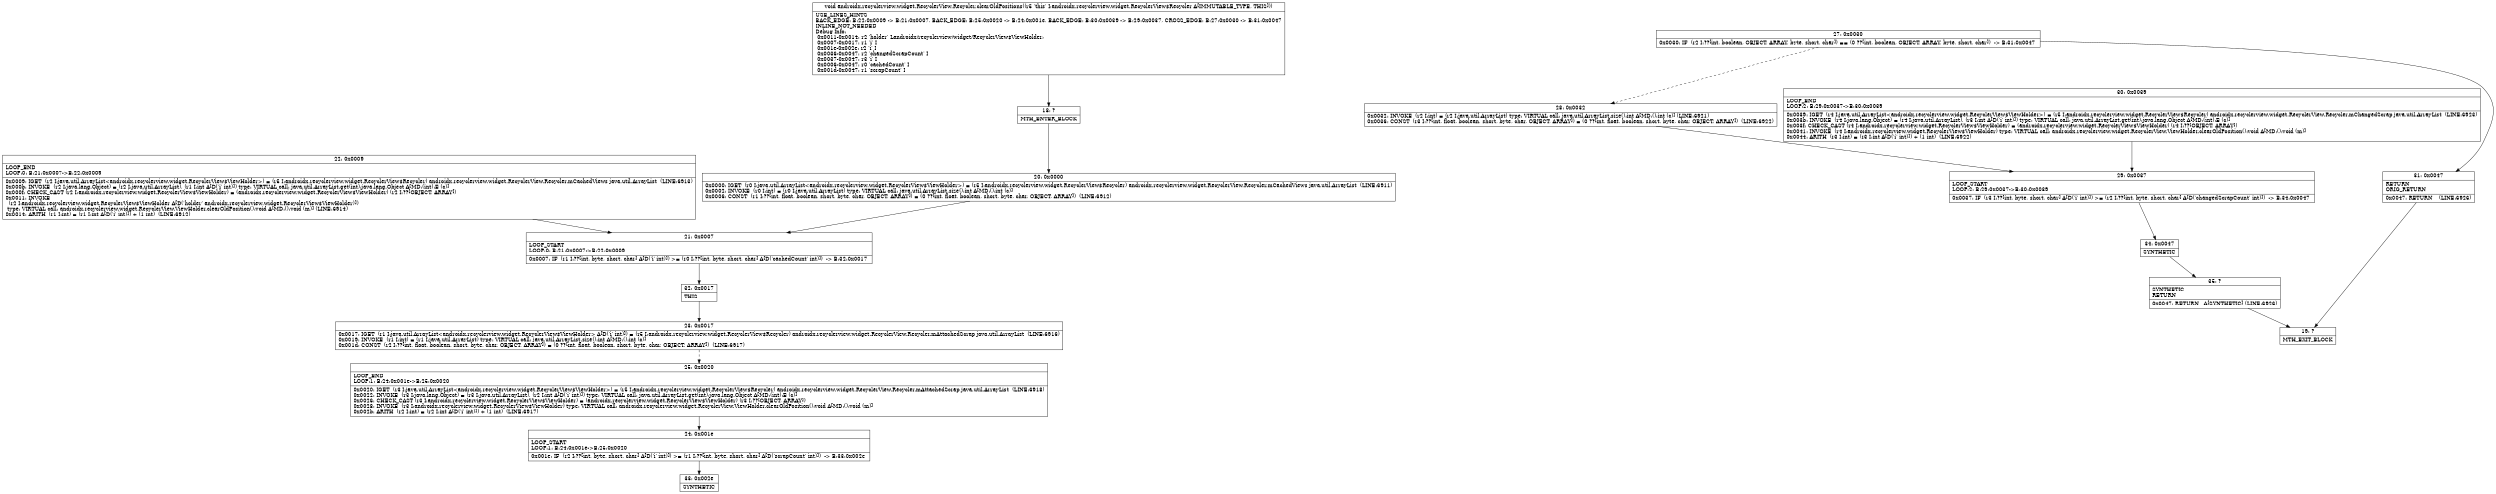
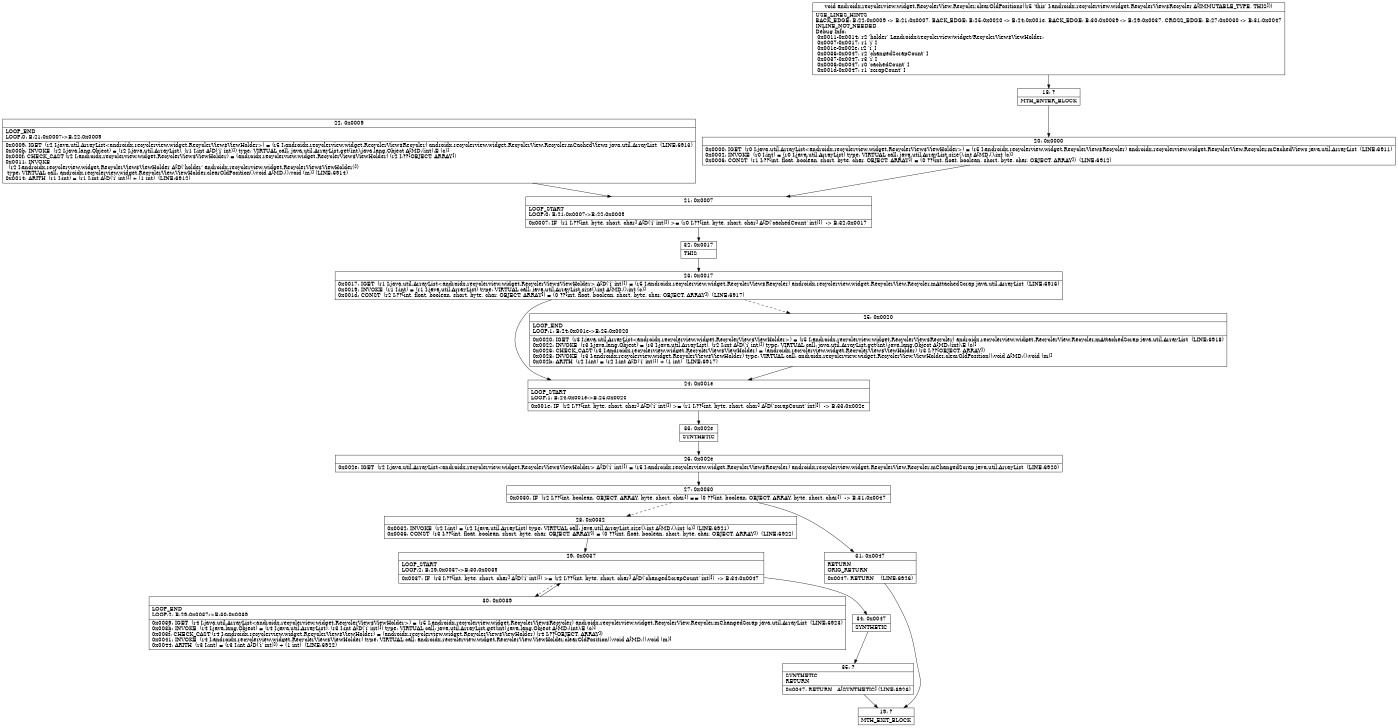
none -> (515, 338)
none -> (699, 464)
none -> (547, 589)
